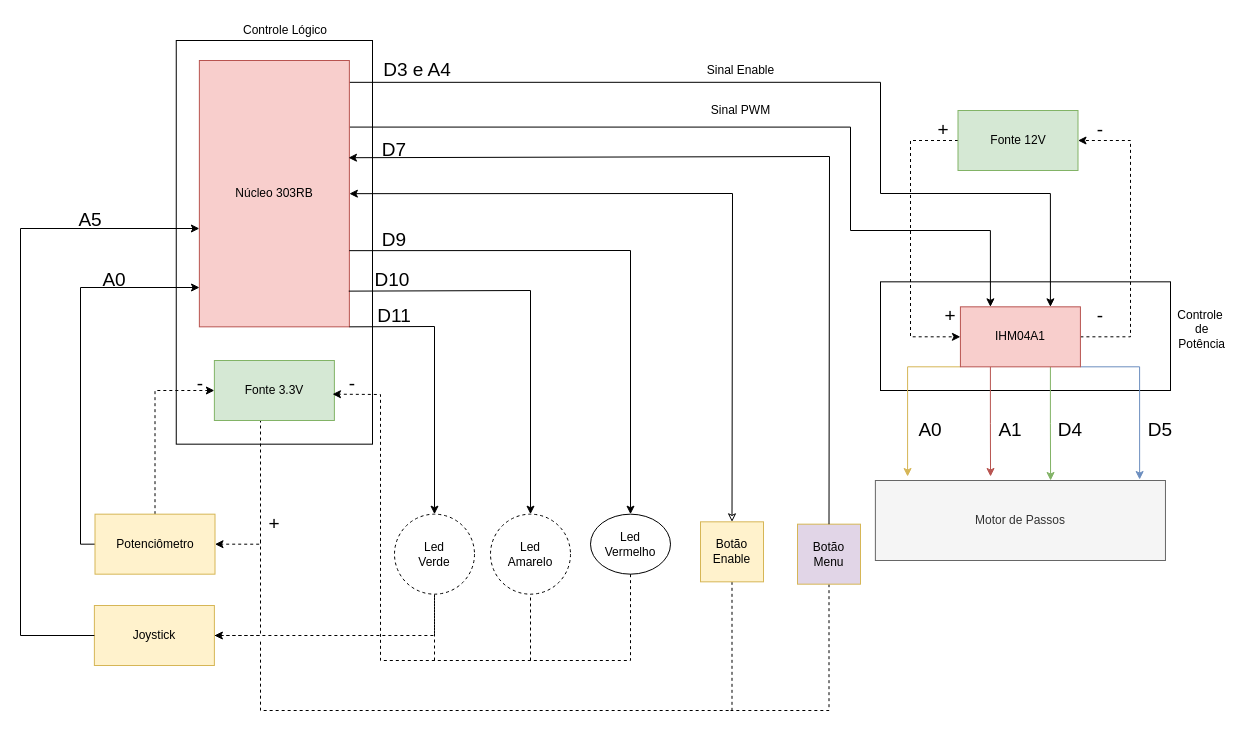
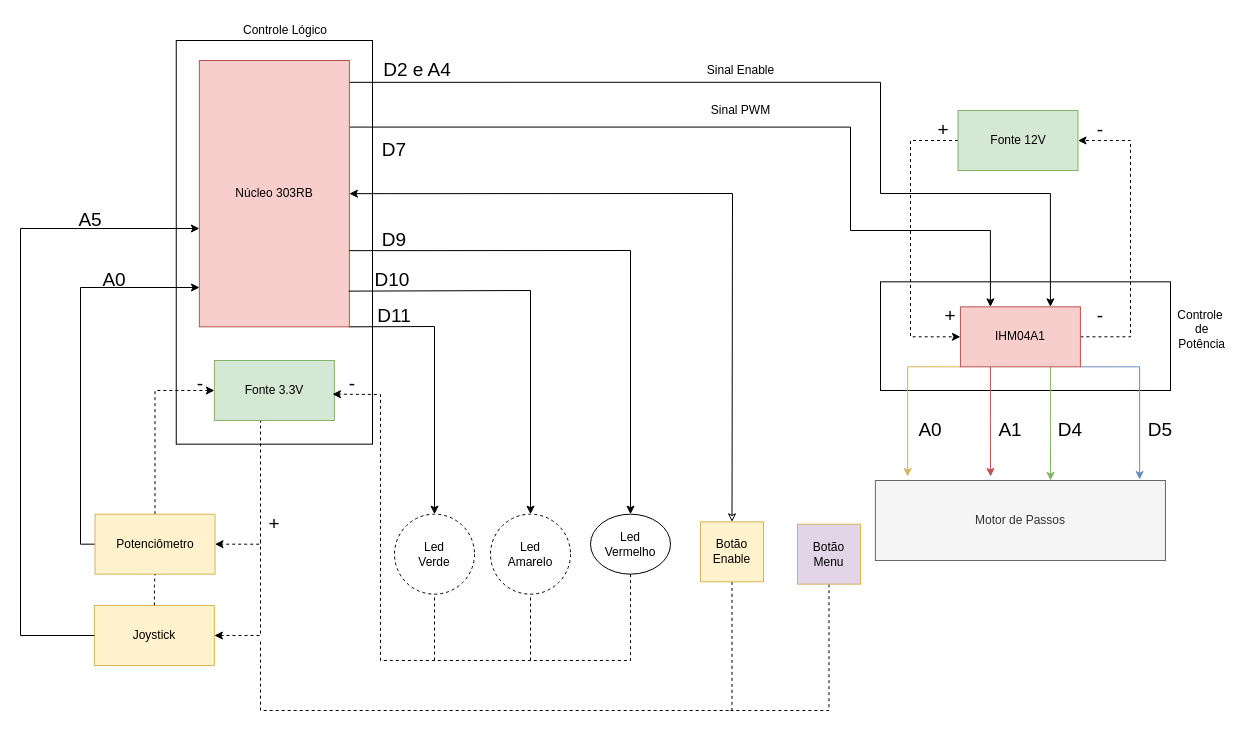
(418, 71) -> (418, 71)
(775, 157) -> none
(346, 636) -> (154, 592)
